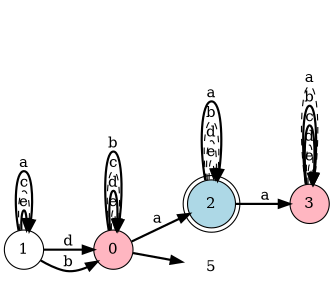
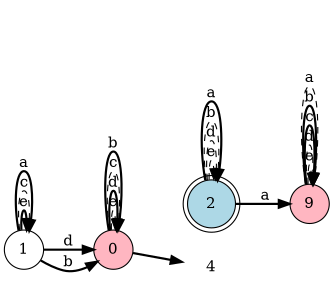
(310, 204) -> (310, 204)
(156, 230) -> none
(212, 267) -> (212, 267)
